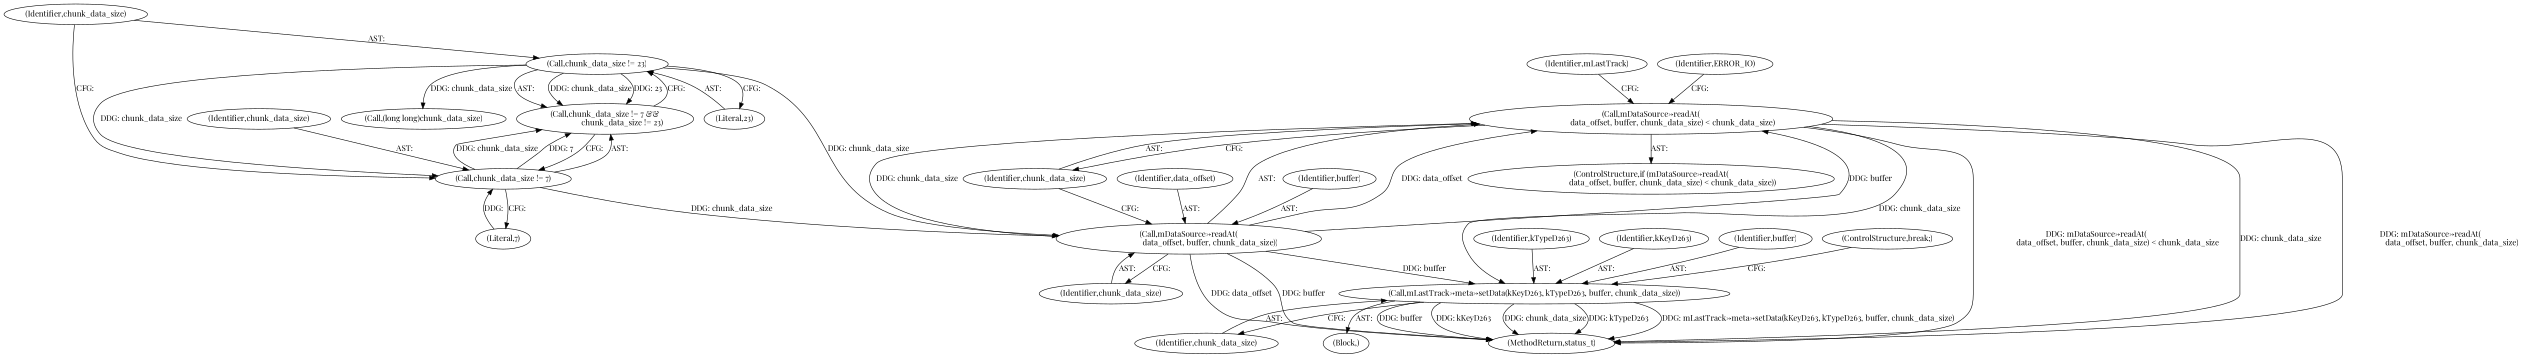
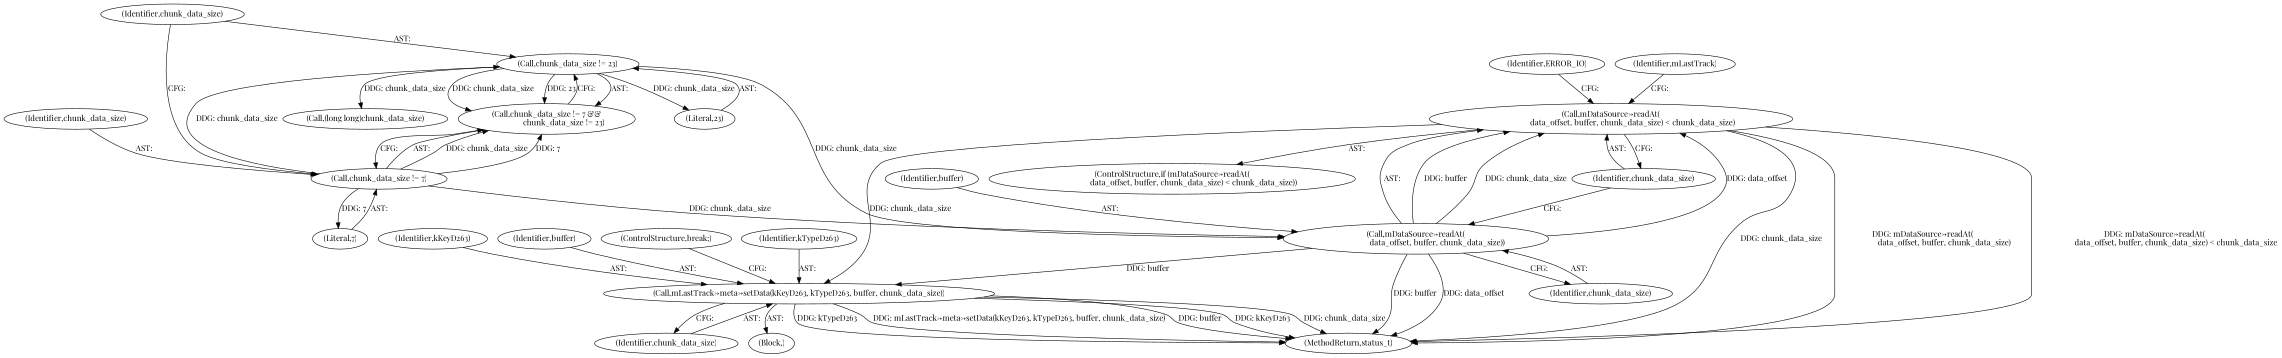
(753, 89) -> (694, 89)
(128, 92) -> (258, 86)
(1175, 179) -> none
(495, 209) -> (381, 209)
(518, 209) -> (354, 209)
